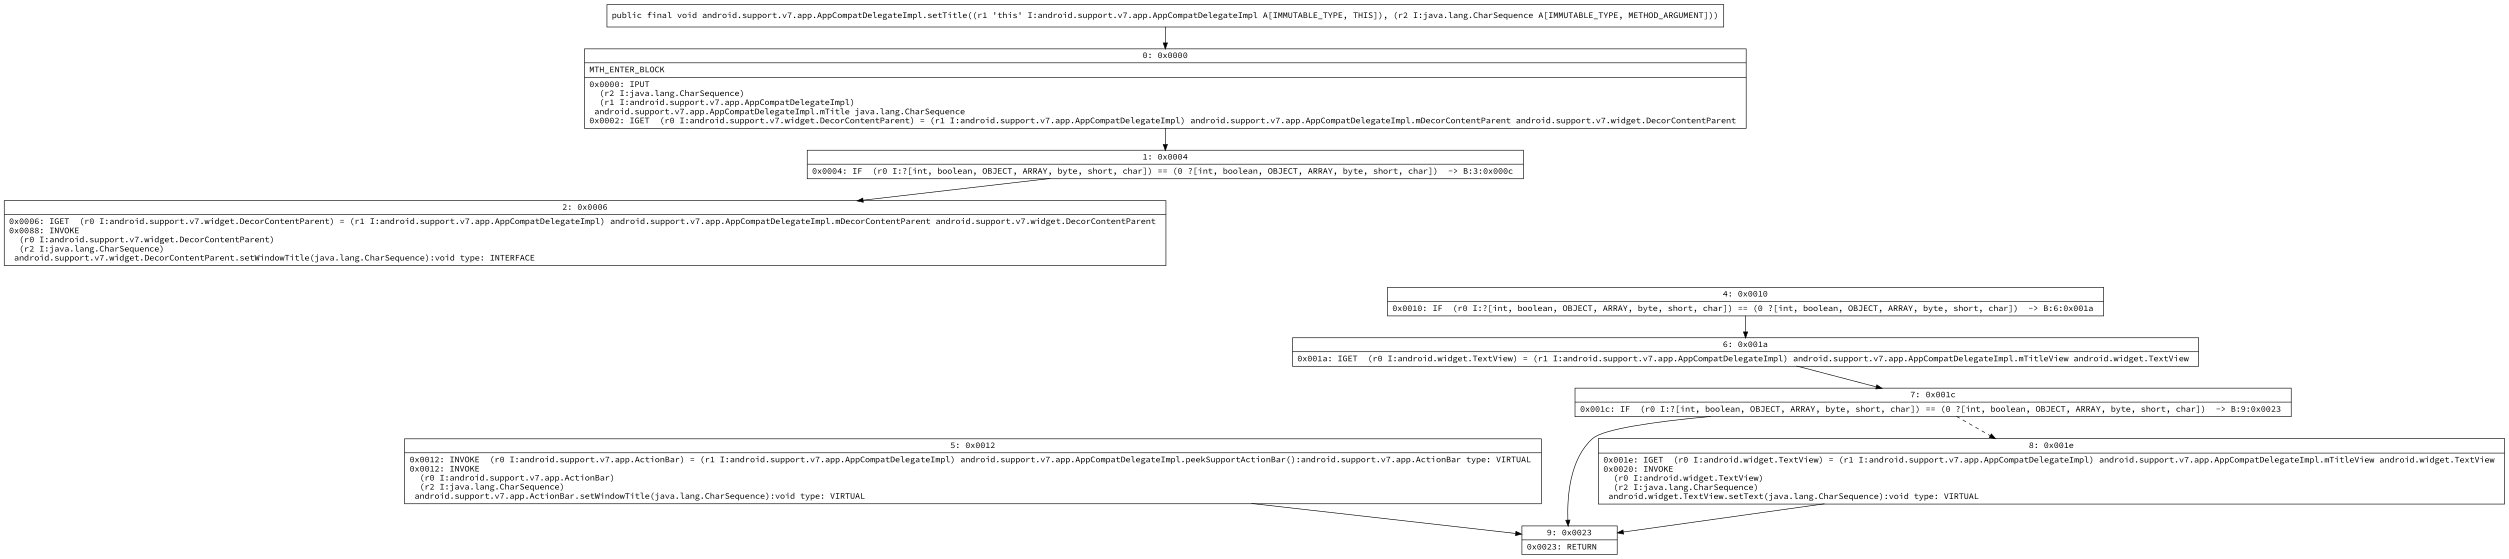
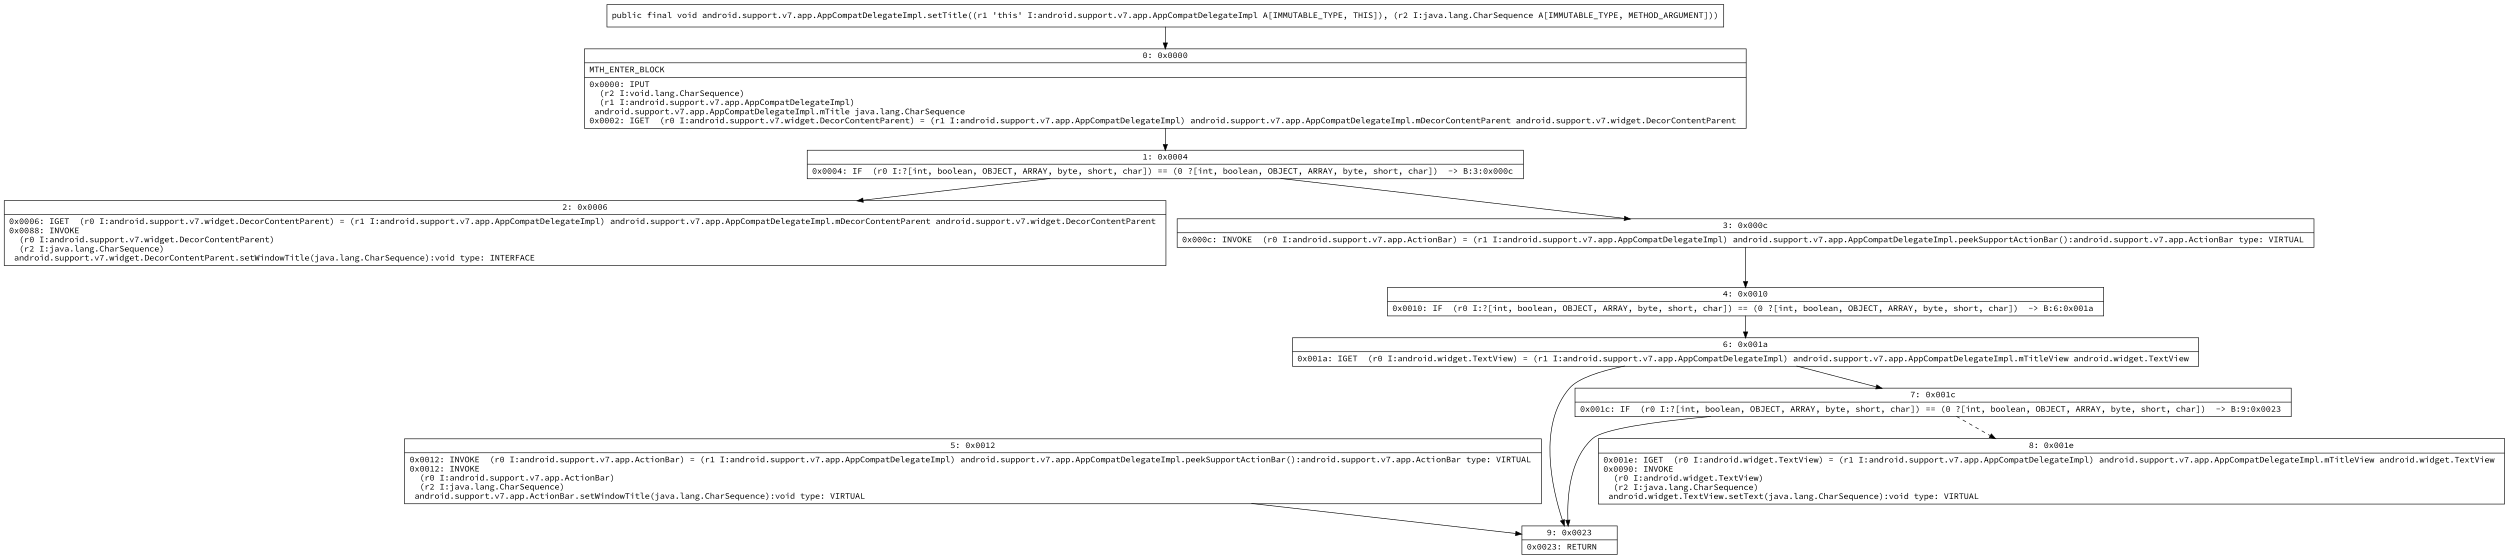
(667, 93) -> (667, 93)
none -> (1746, 233)
(1644, 469) -> (1644, 469)
(1724, 518) -> (1553, 423)
